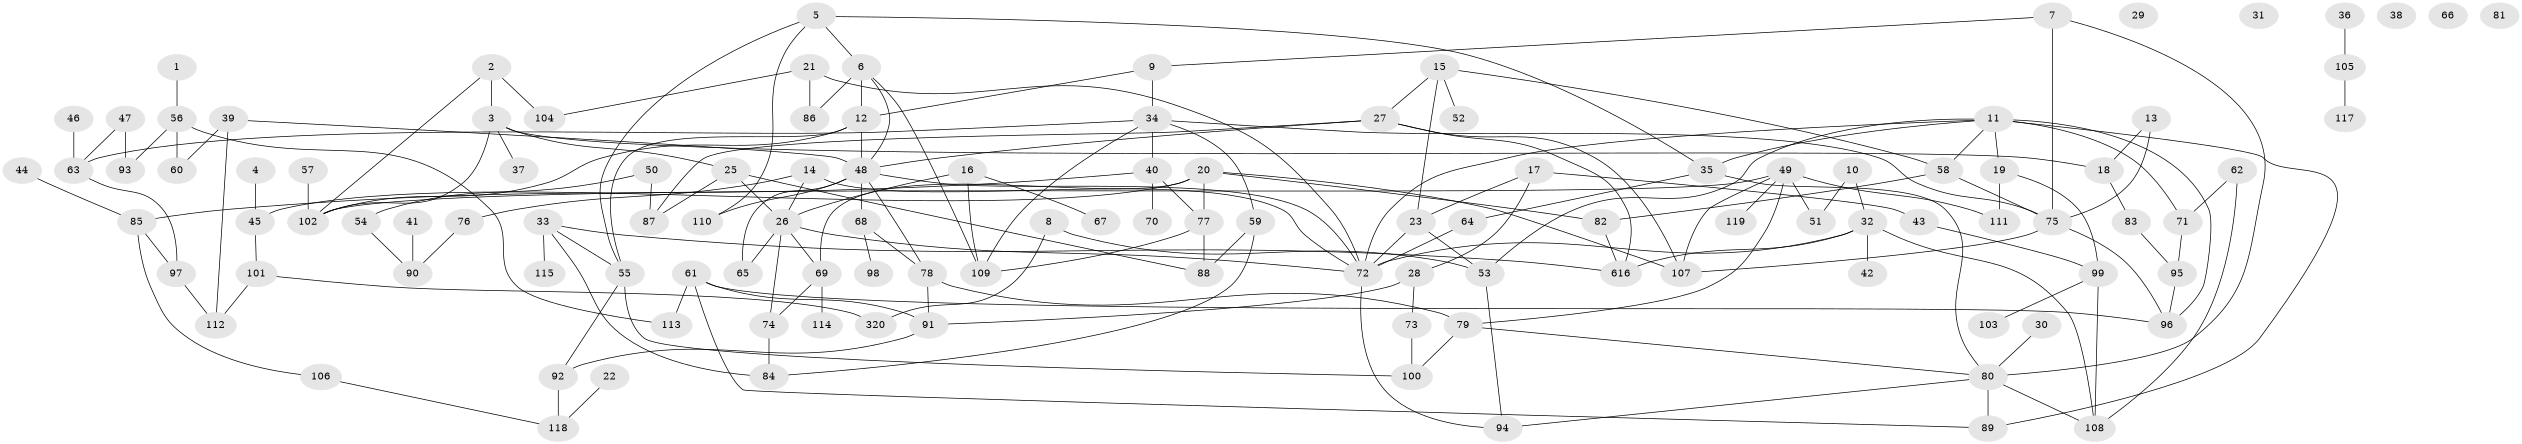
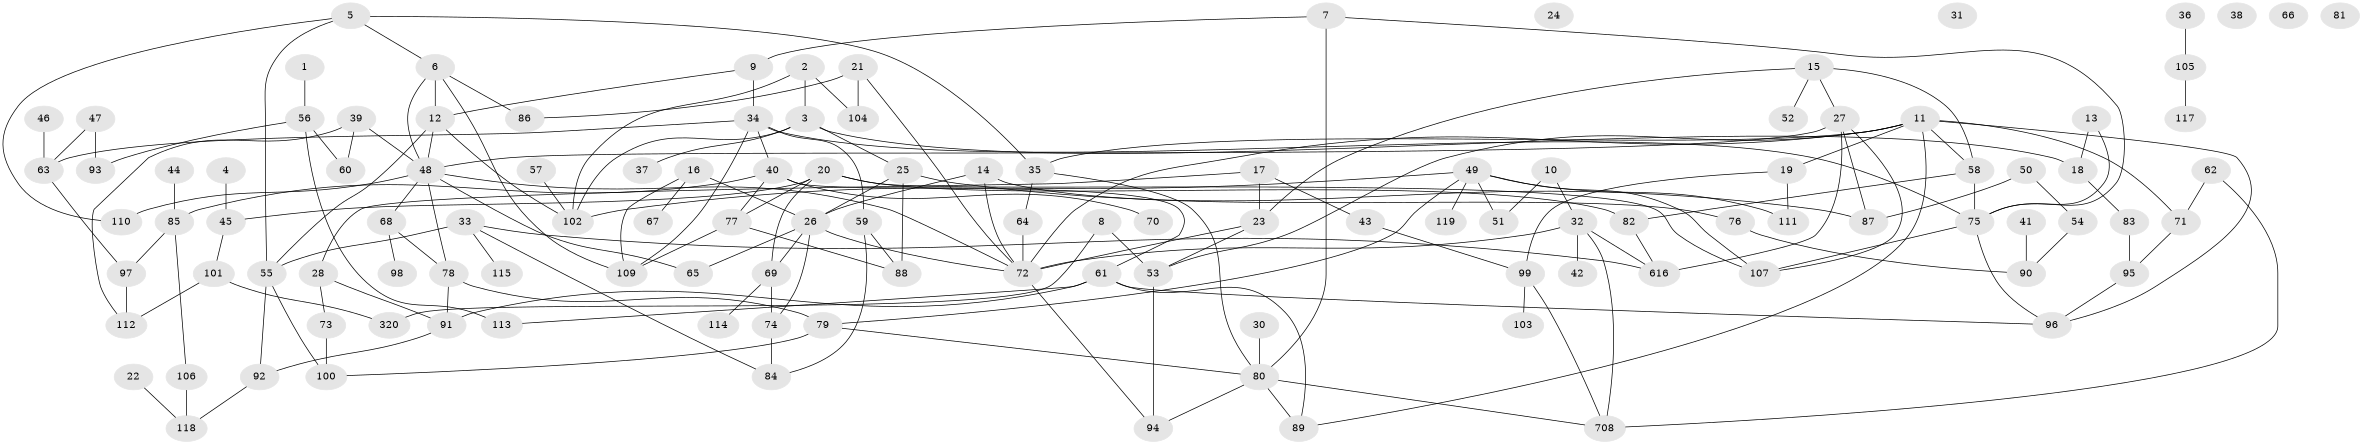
(2139, 16) -> (1554, 16)
none -> (1033, 190)
(2095, 429) -> (1605, 429)
